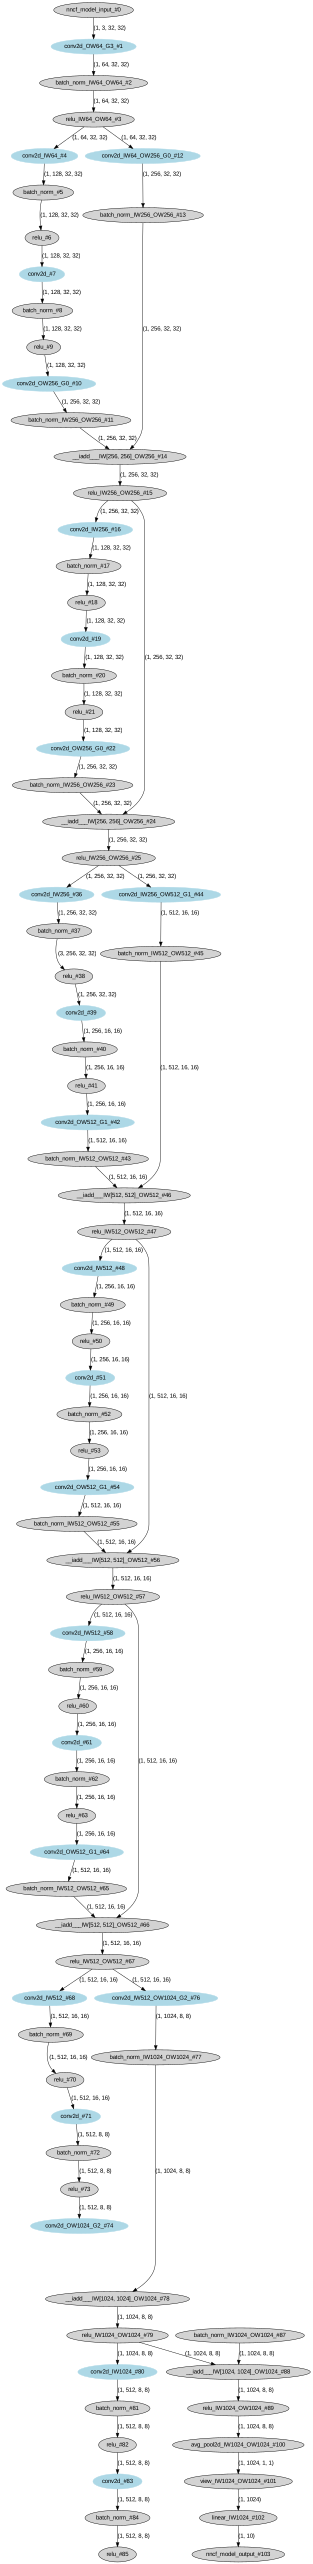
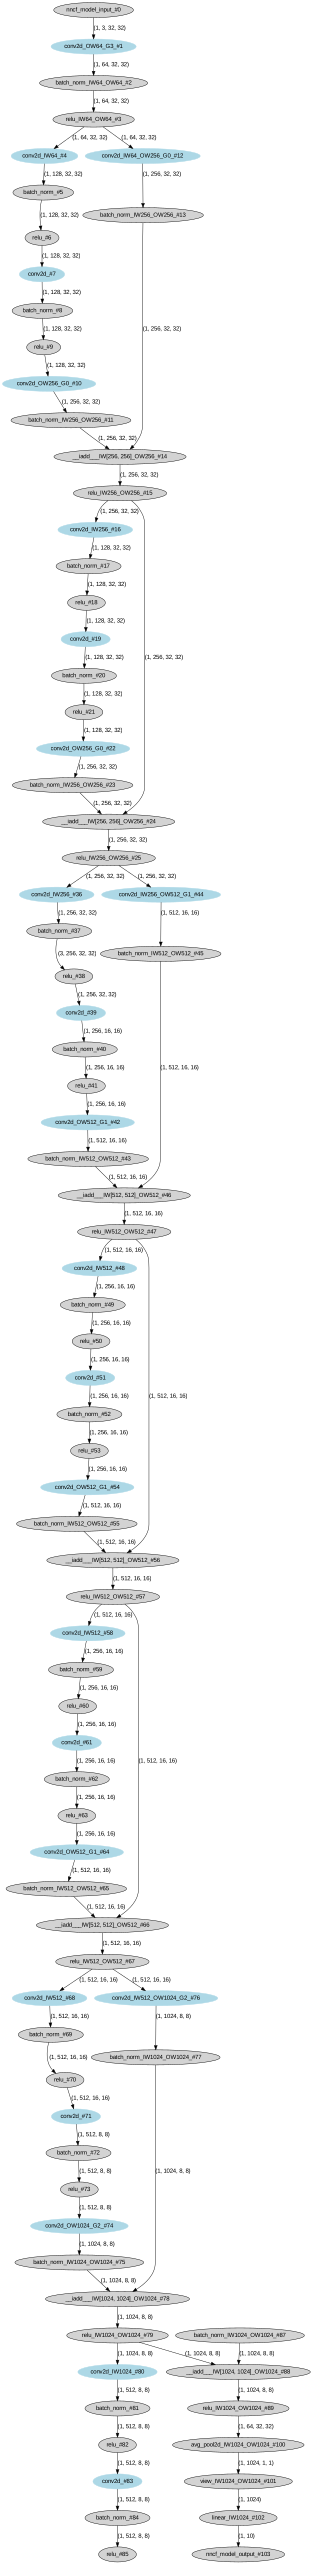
none -> (79, 2262)
(256, 2427) -> (256, 2427)
